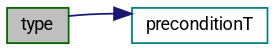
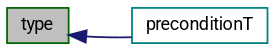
(91, 14) -> (109, 37)
